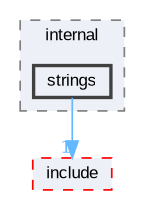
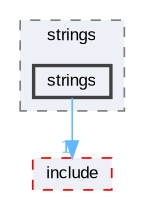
(72, 36) -> (72, 36)
